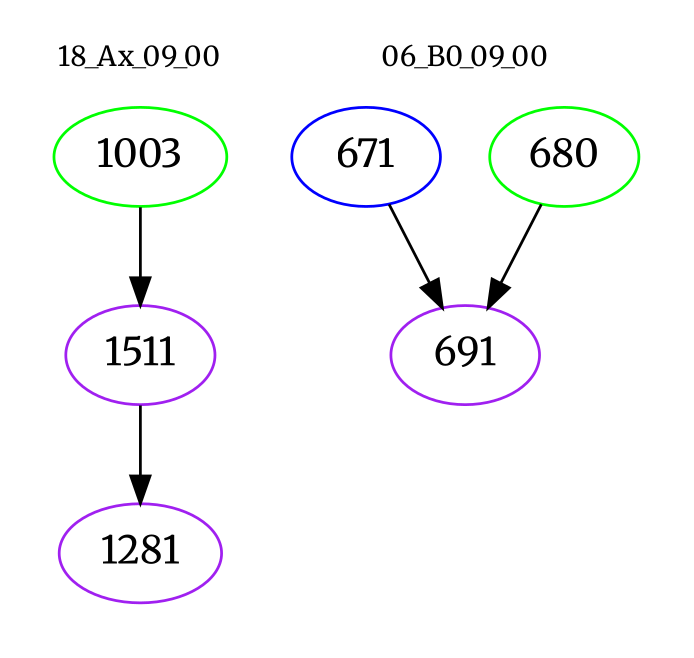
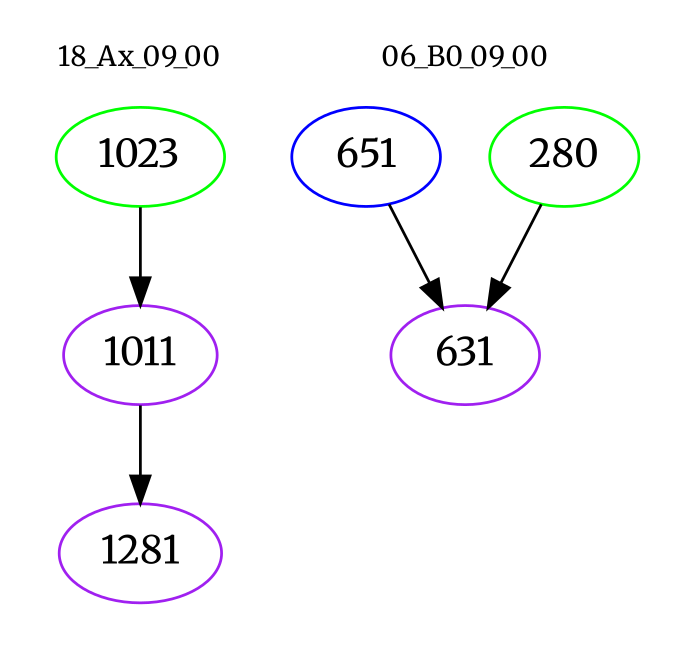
(140, 157) -> (140, 157)
(366, 157) -> (366, 157)
(564, 157) -> (564, 157)
(140, 355) -> (140, 355)
(465, 355) -> (465, 355)
